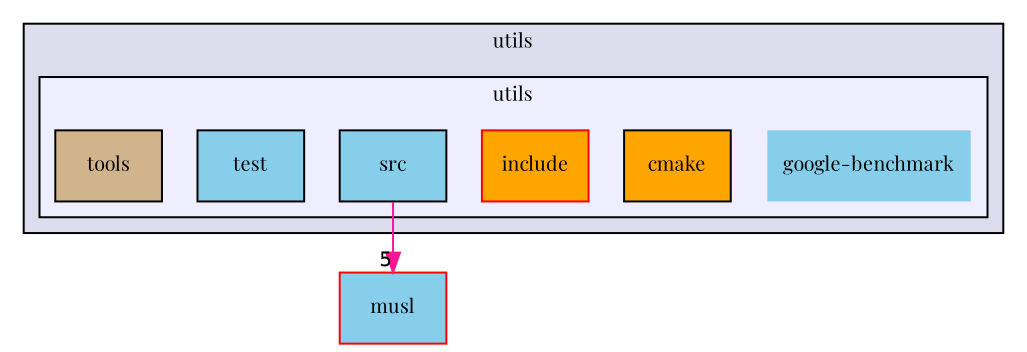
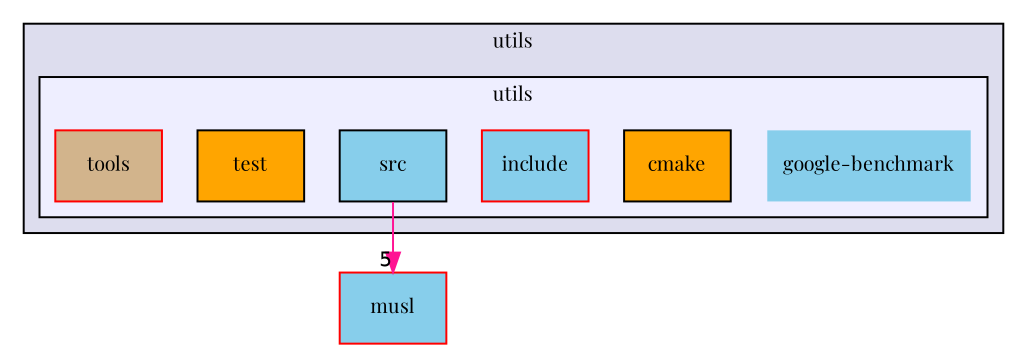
(109, 166) -> (109, 166)
(251, 166) -> (251, 166)
(535, 166) -> (535, 166)
